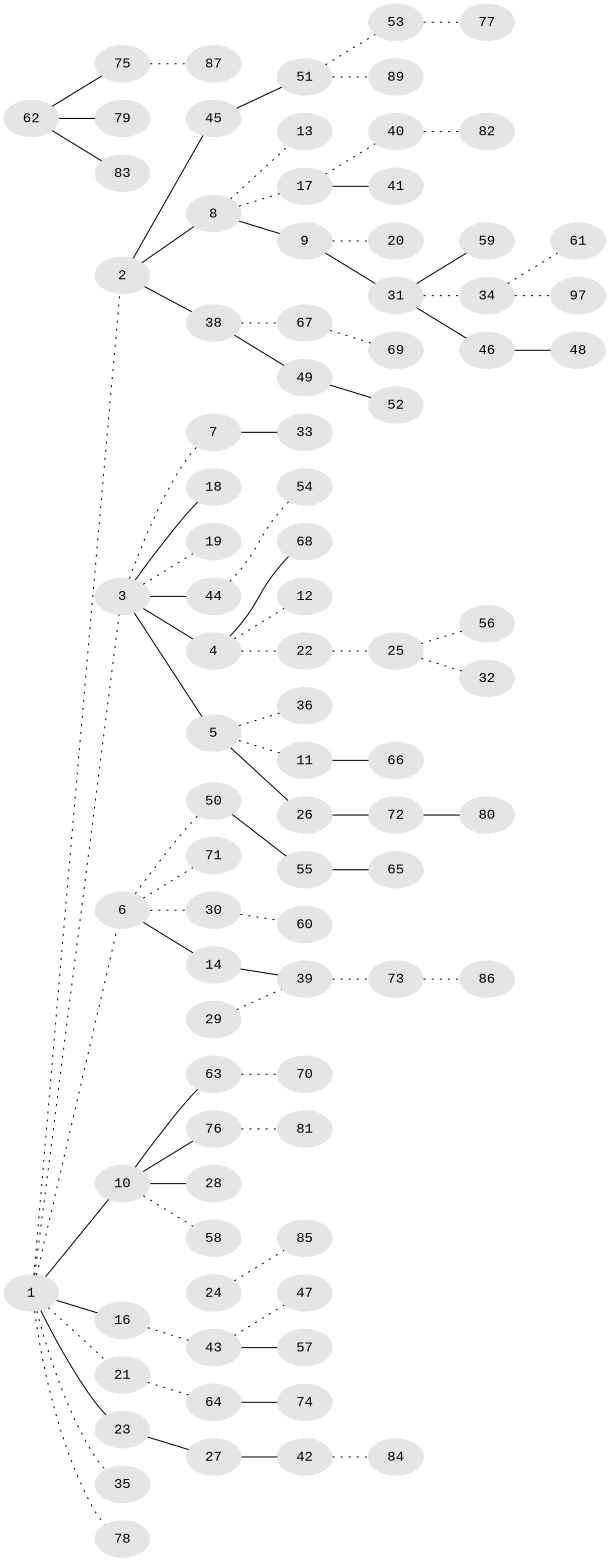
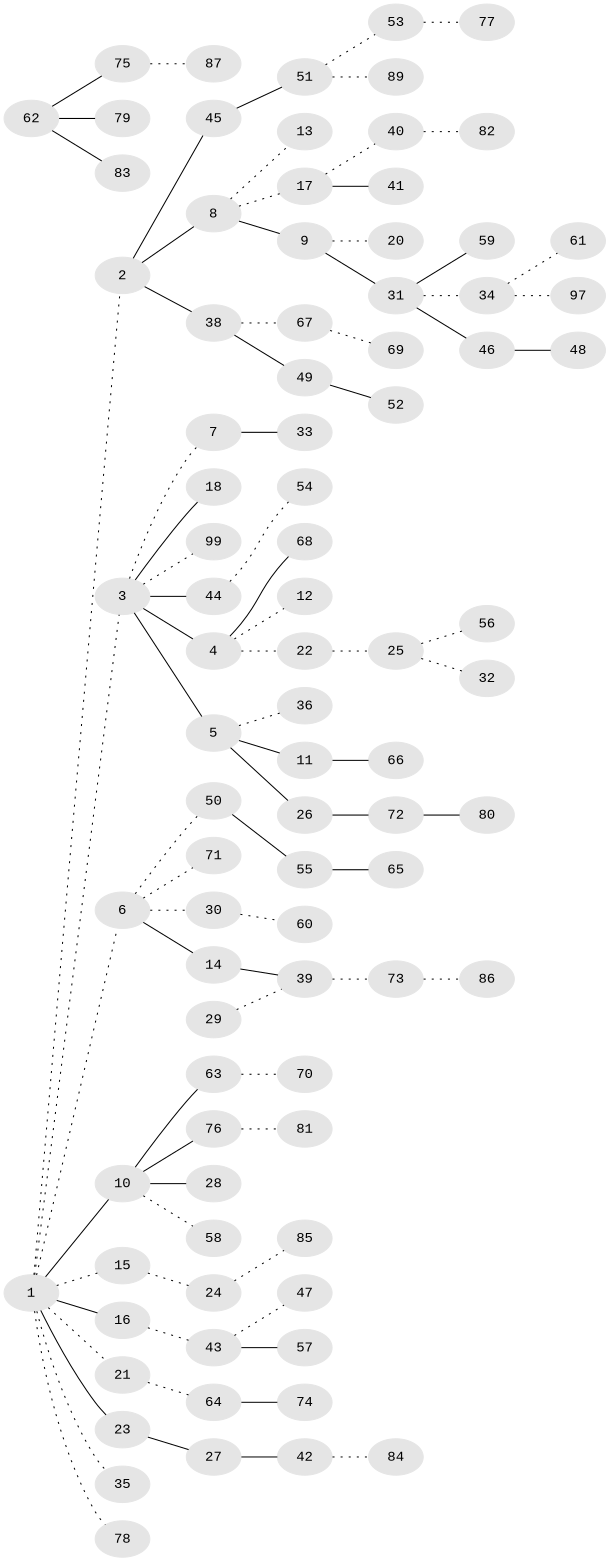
(214, 542) -> (214, 542)
(259, 747) -> (259, 747)
none -> (123, 1266)
